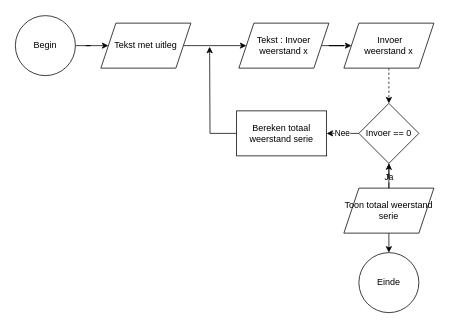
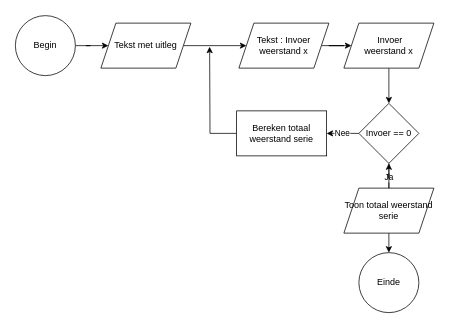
(389, 83) -> (389, 83)
